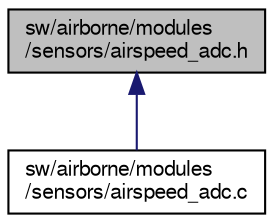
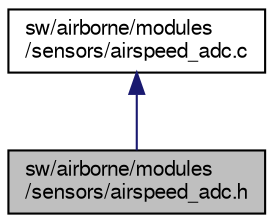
(137, 122) -> (137, 122)
